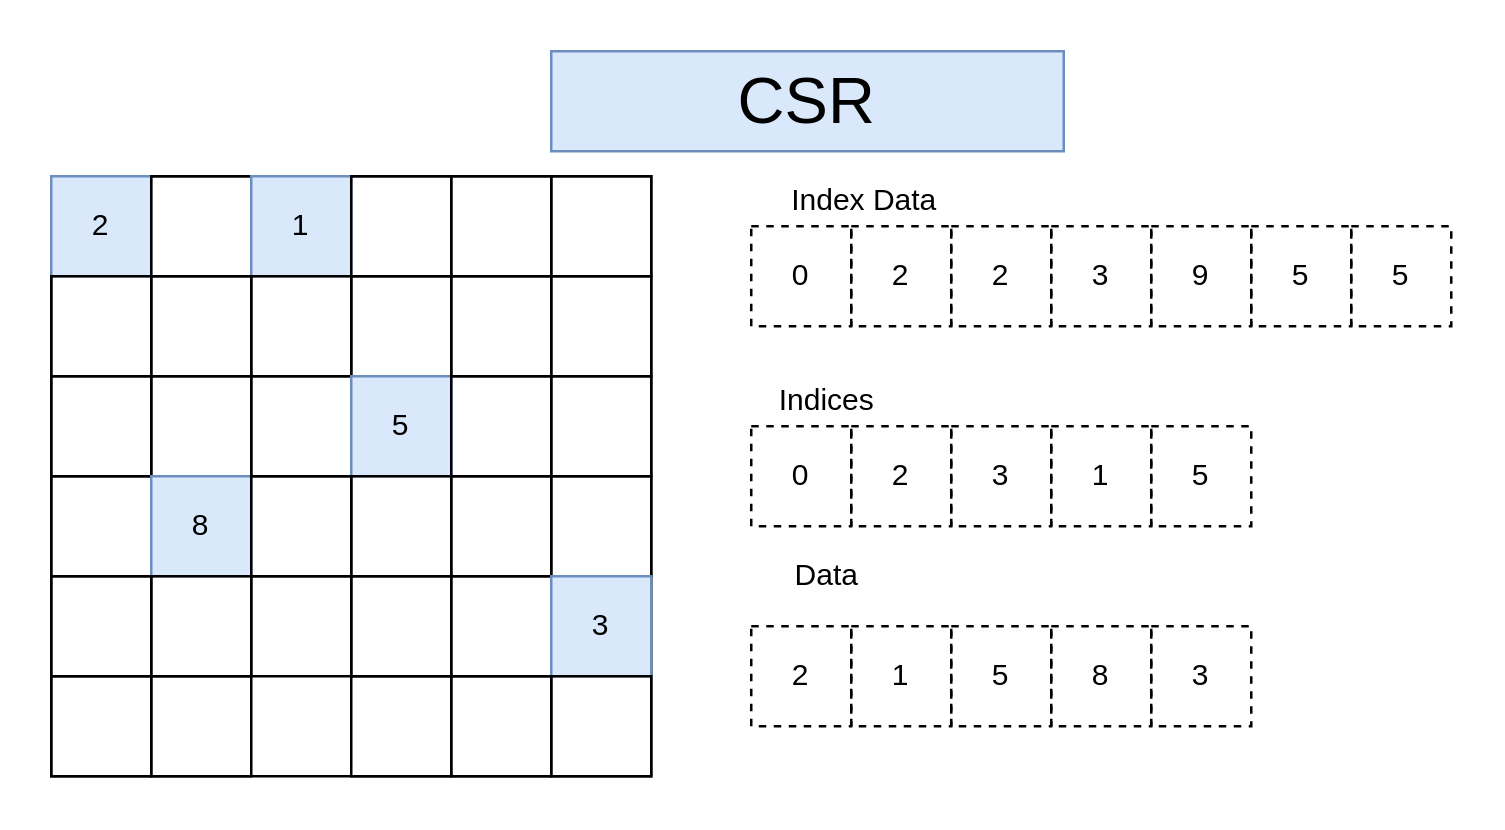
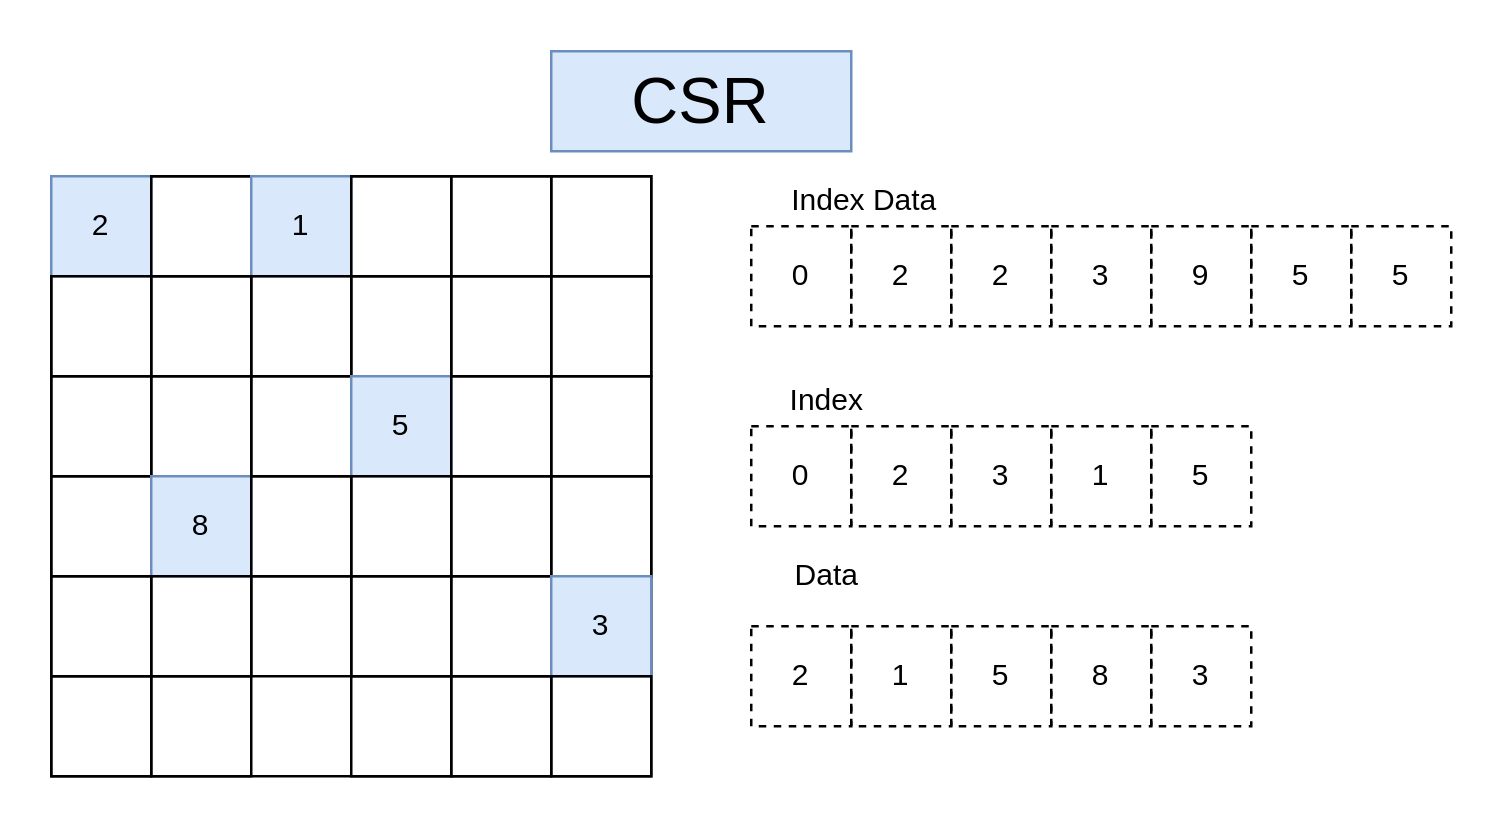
(808, 101) -> (701, 101)
(828, 401) -> (828, 401)
